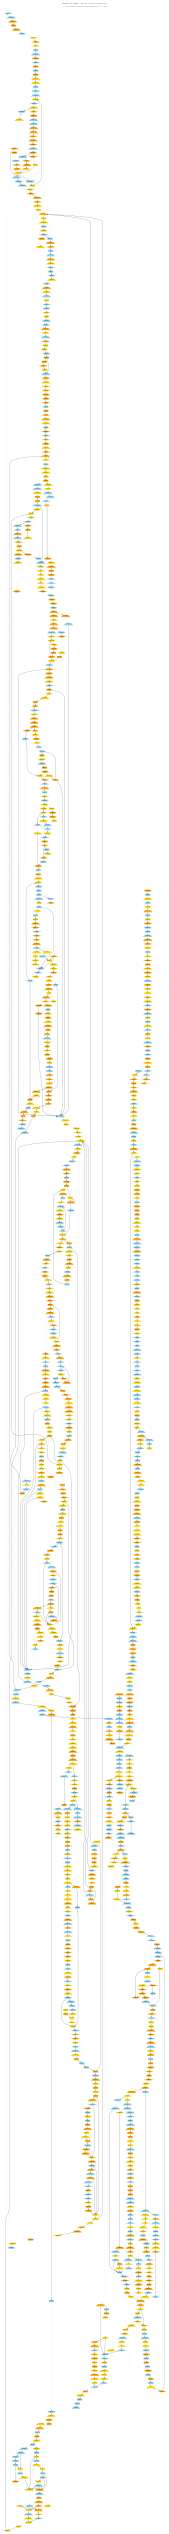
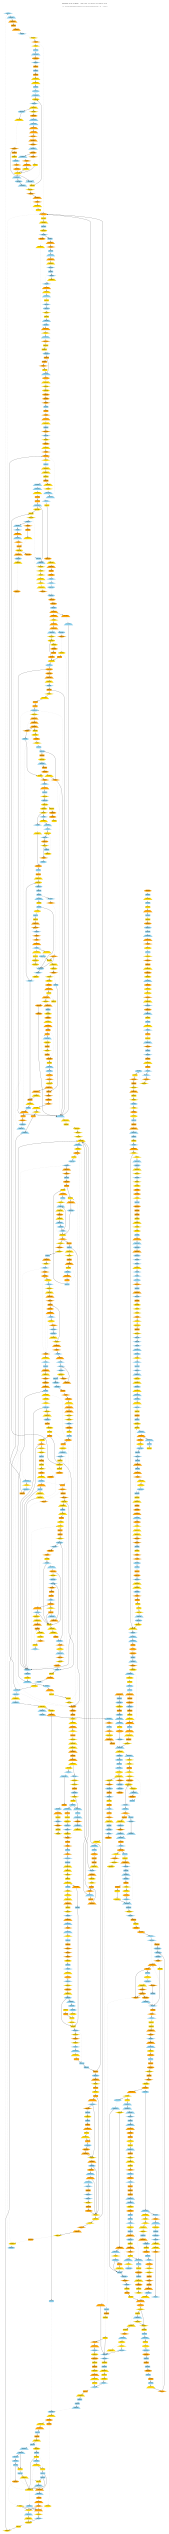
none -> (14, 157)
(67, 1826) -> (67, 1826)
